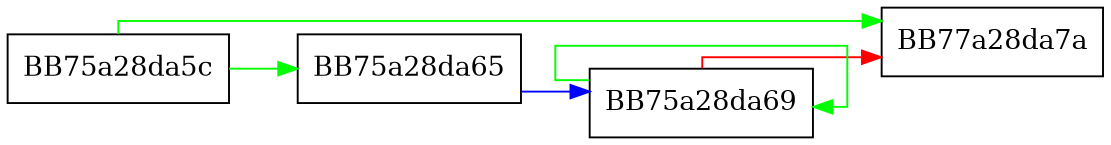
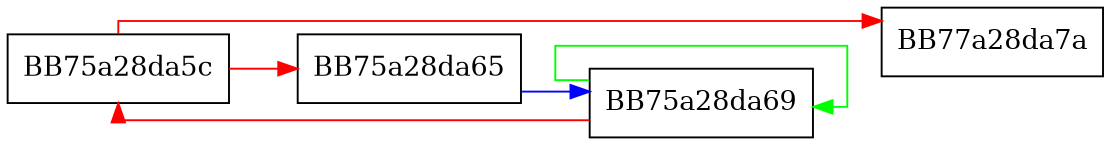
(484, 21) -> (484, 21)
(777, 57) -> (353, 120)
(254, 69) -> (254, 69)
